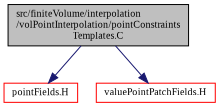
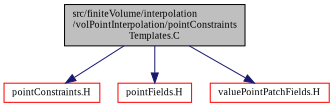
none -> (52, 93)
